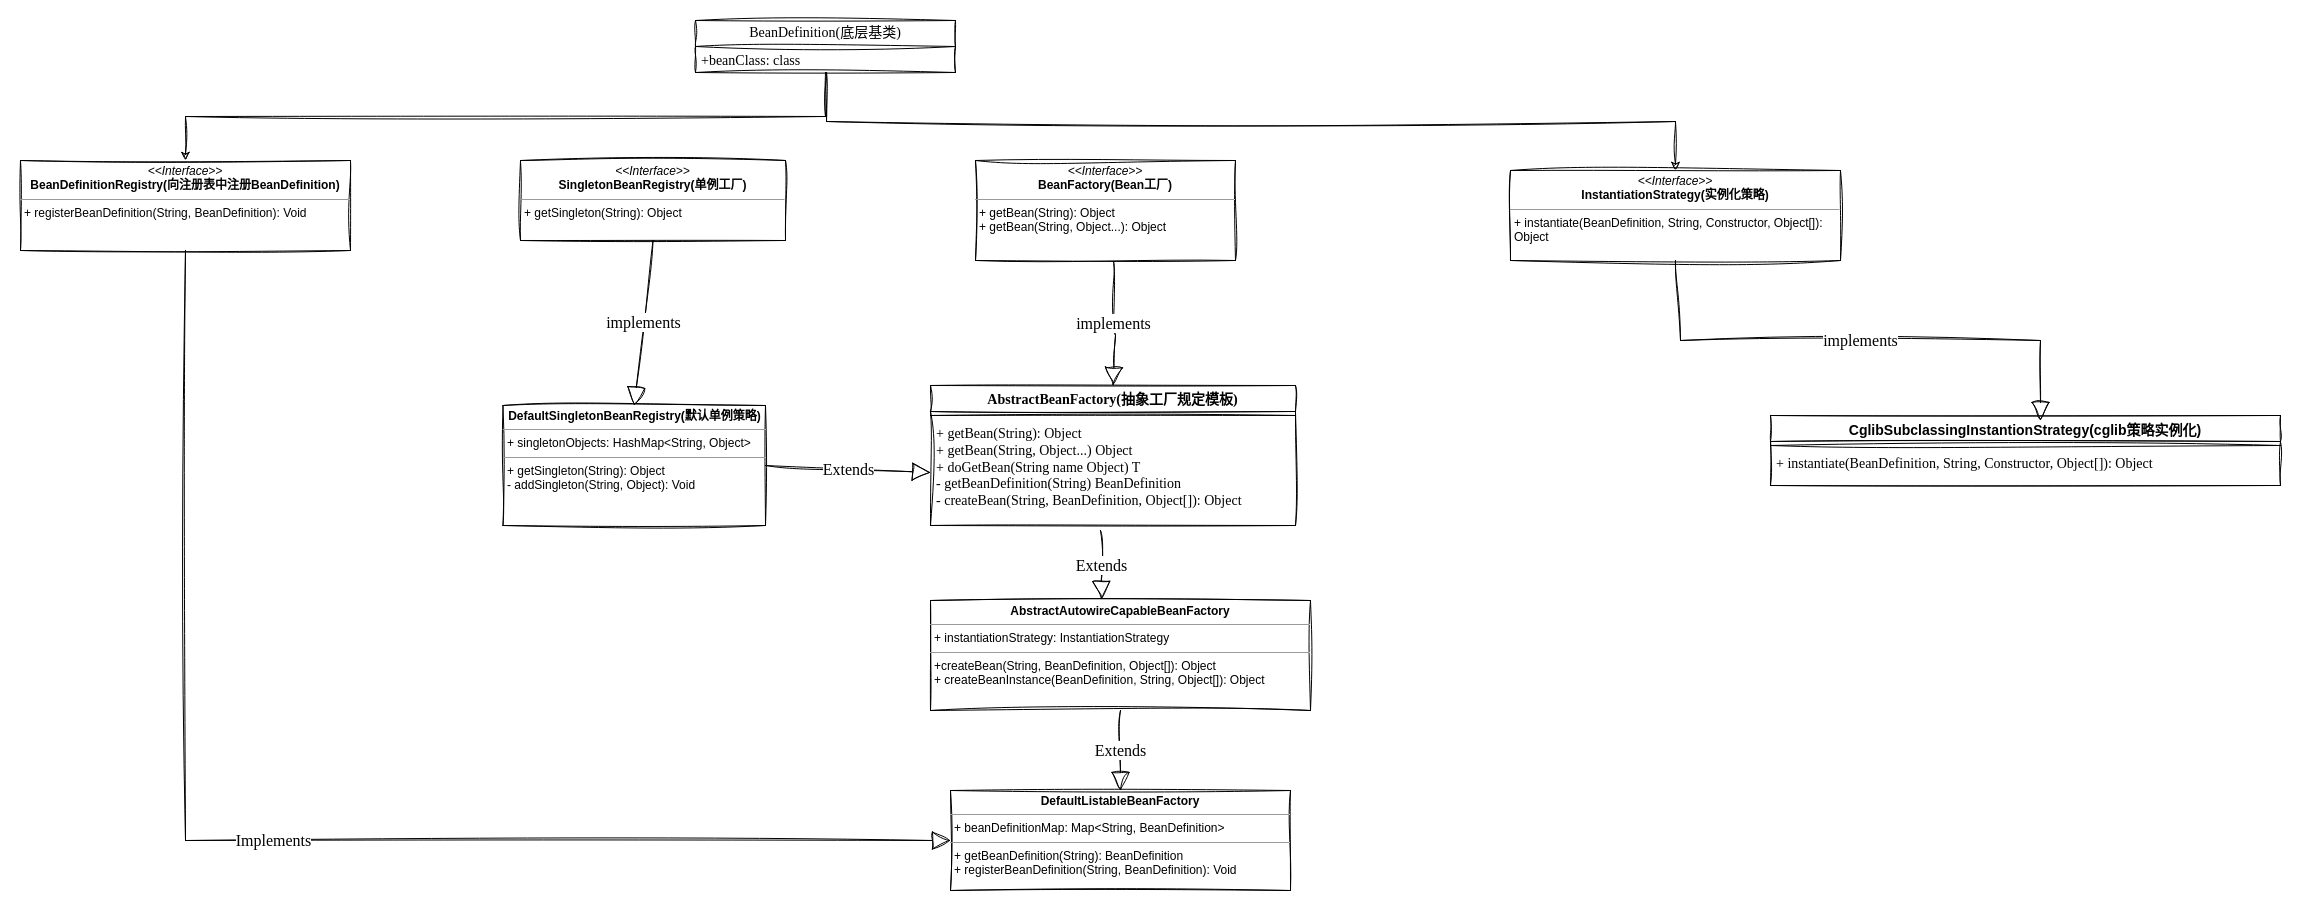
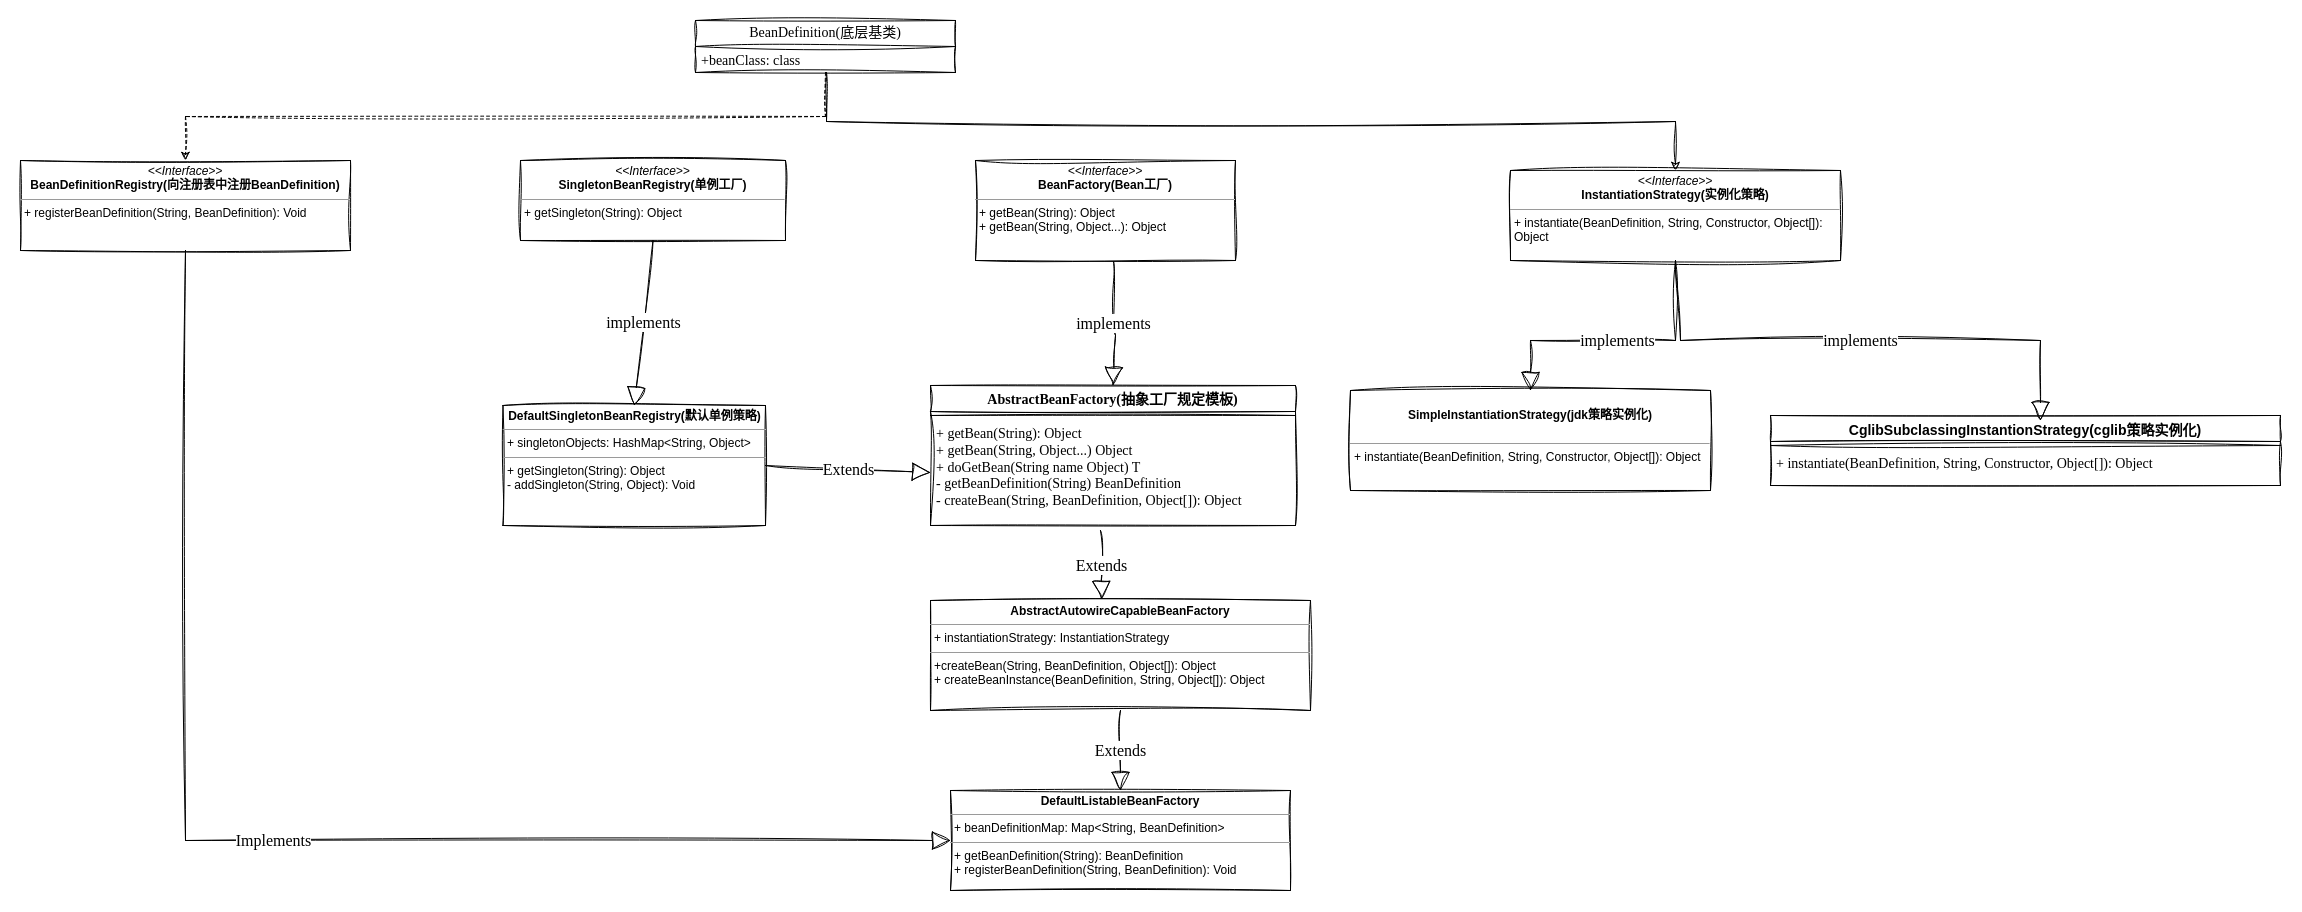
(487, 117) -> (487, 117)
none -> (1607, 341)
none -> (1531, 441)
